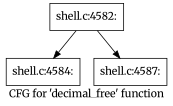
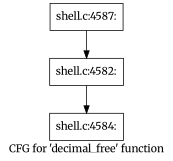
(106, 41) -> (87, 41)
